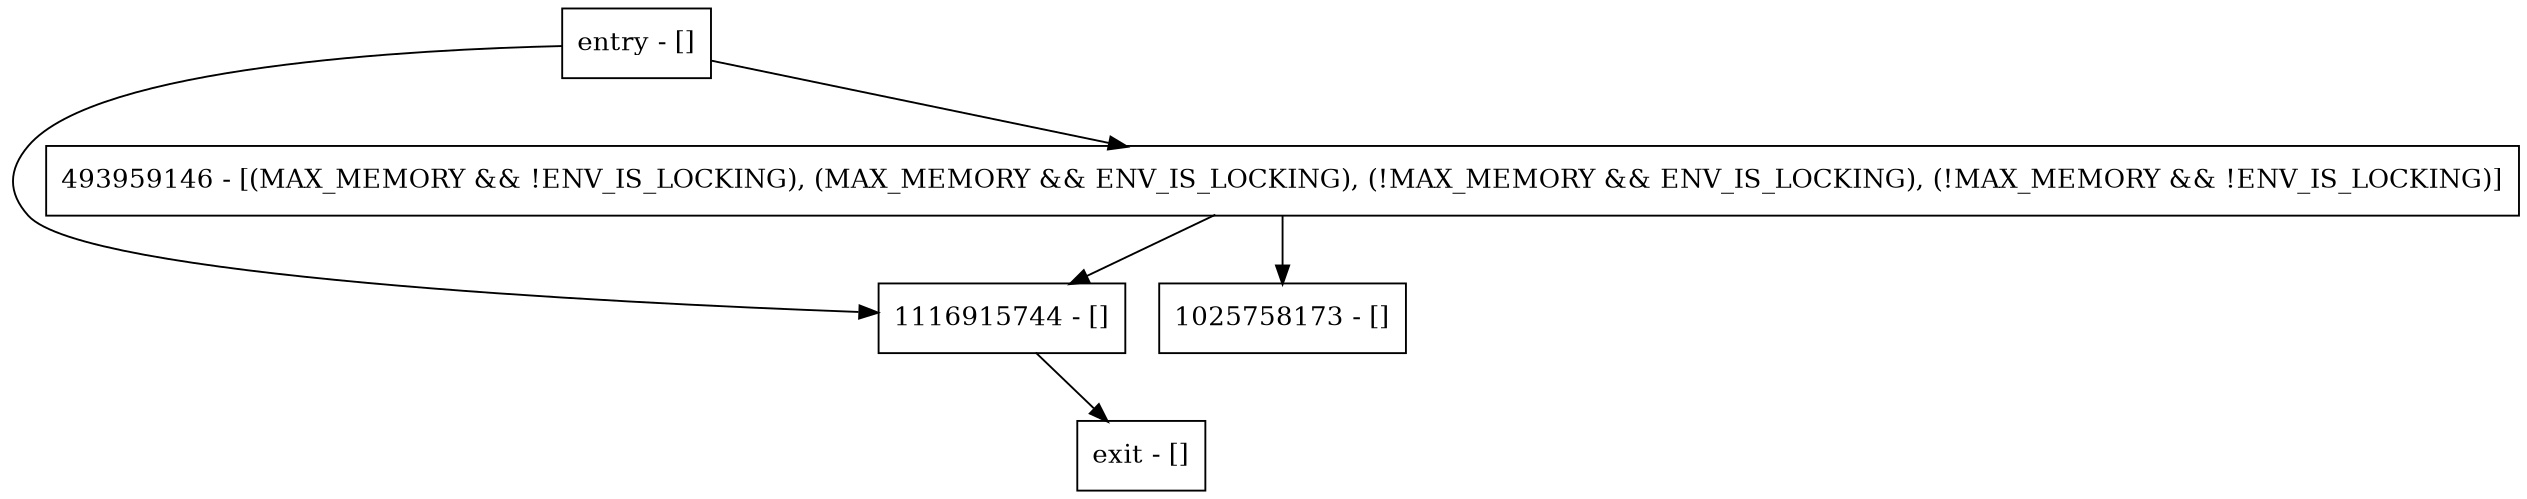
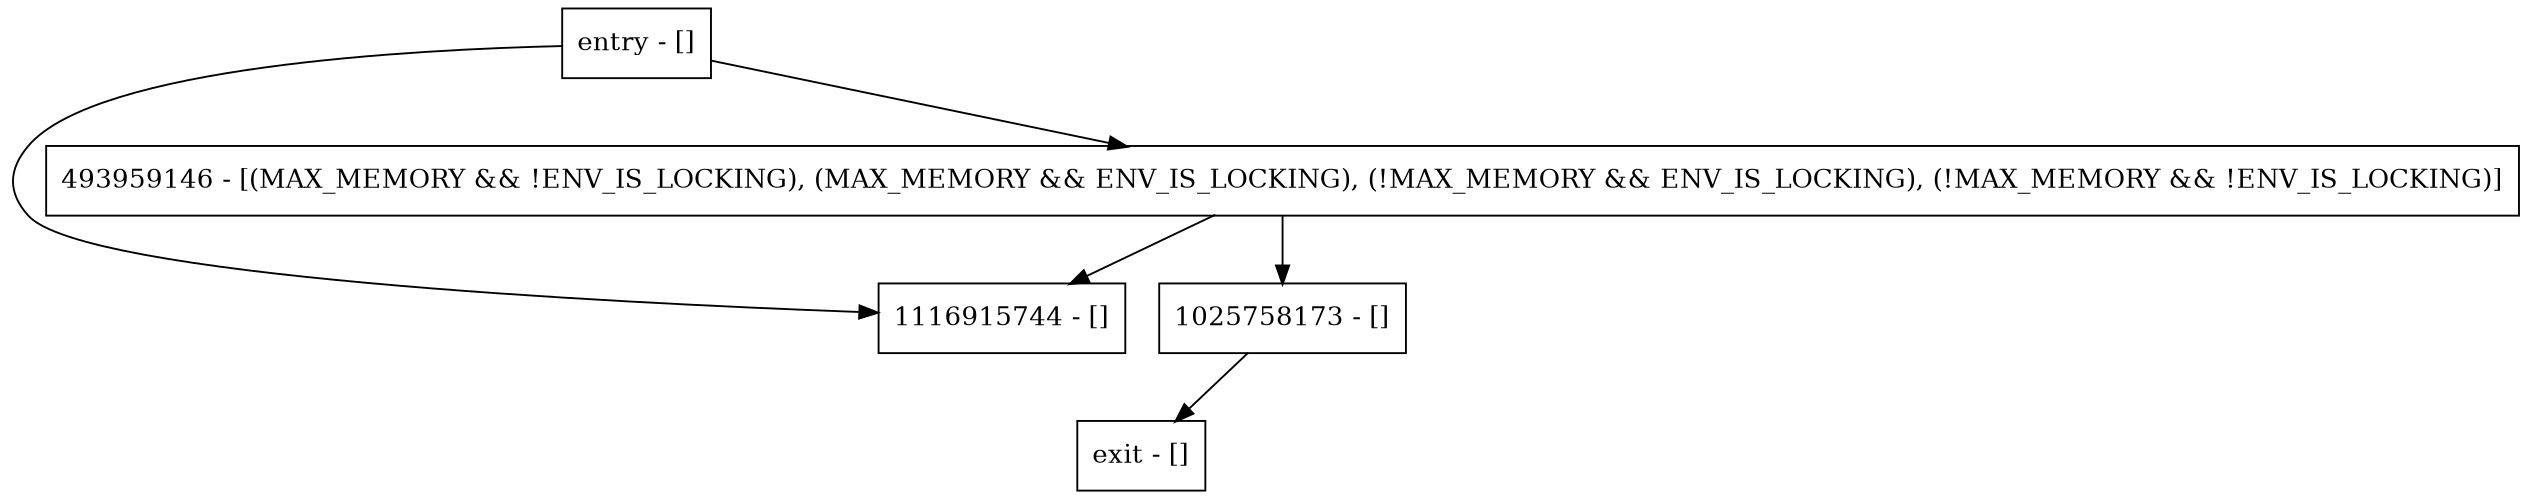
(1065, 380) -> (1219, 380)
